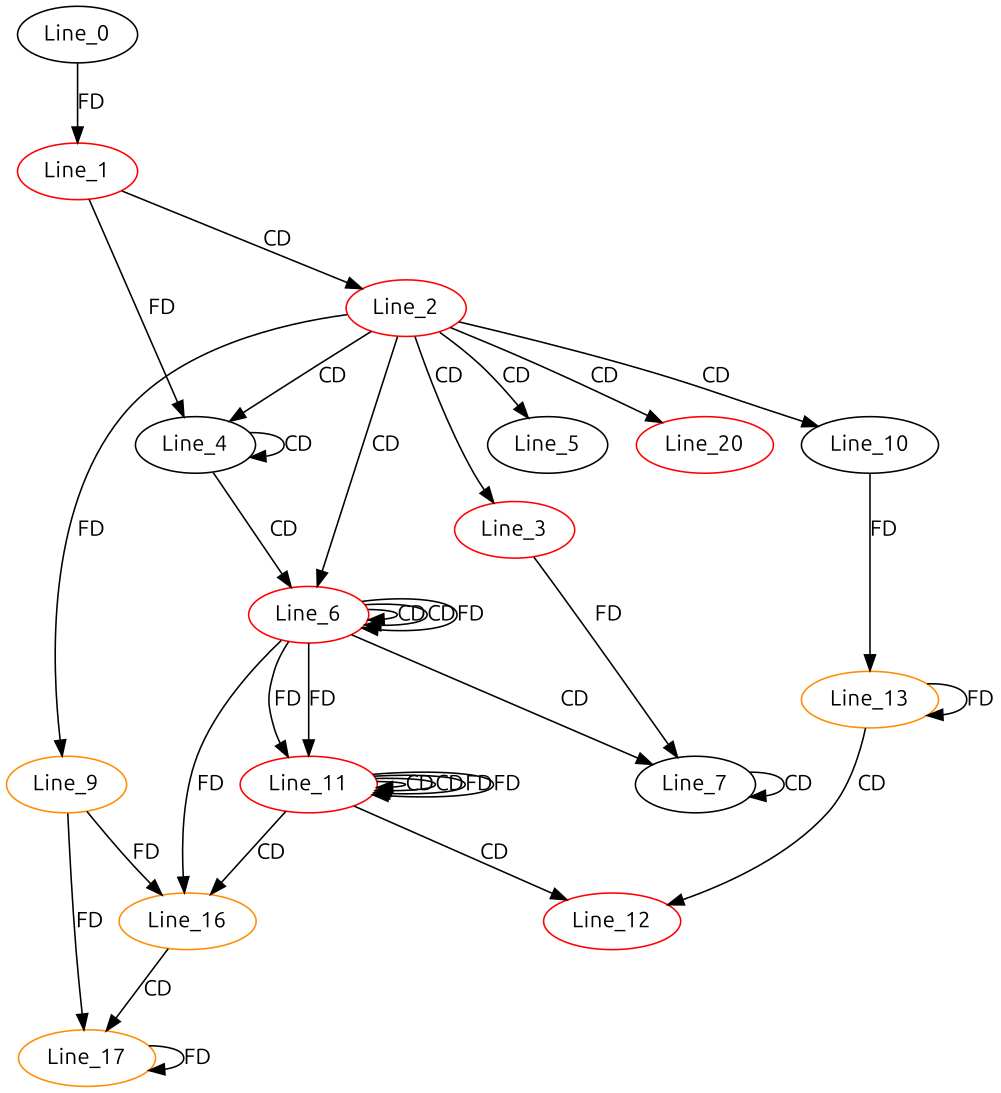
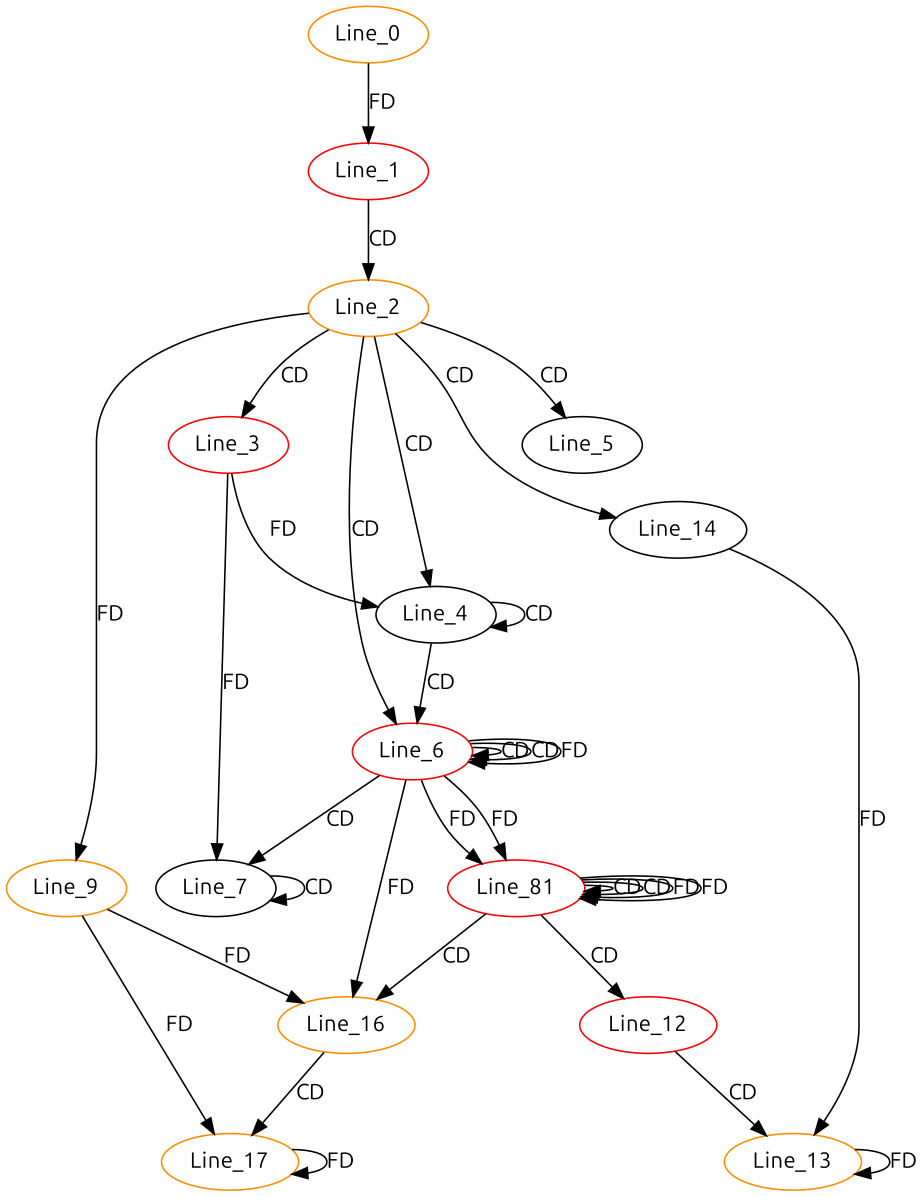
(78, 35) -> (368, 35)
(133, 301) -> (273, 561)
(406, 308) -> (368, 308)
(705, 445) -> none
(870, 445) -> (678, 530)
(309, 785) -> (516, 888)
(799, 839) -> (715, 1088)
